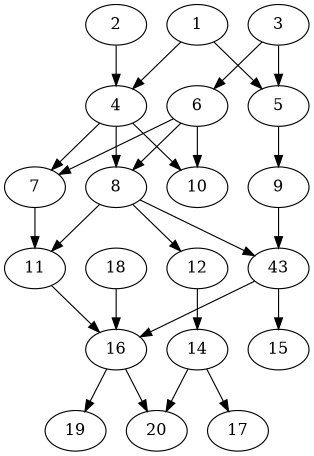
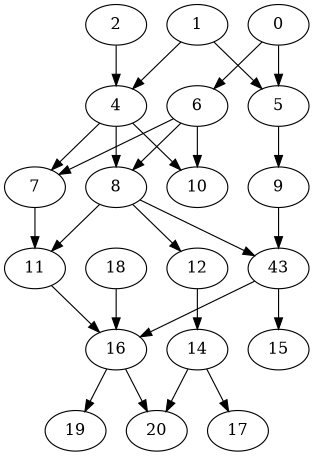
(279, 25) -> (279, 25)
